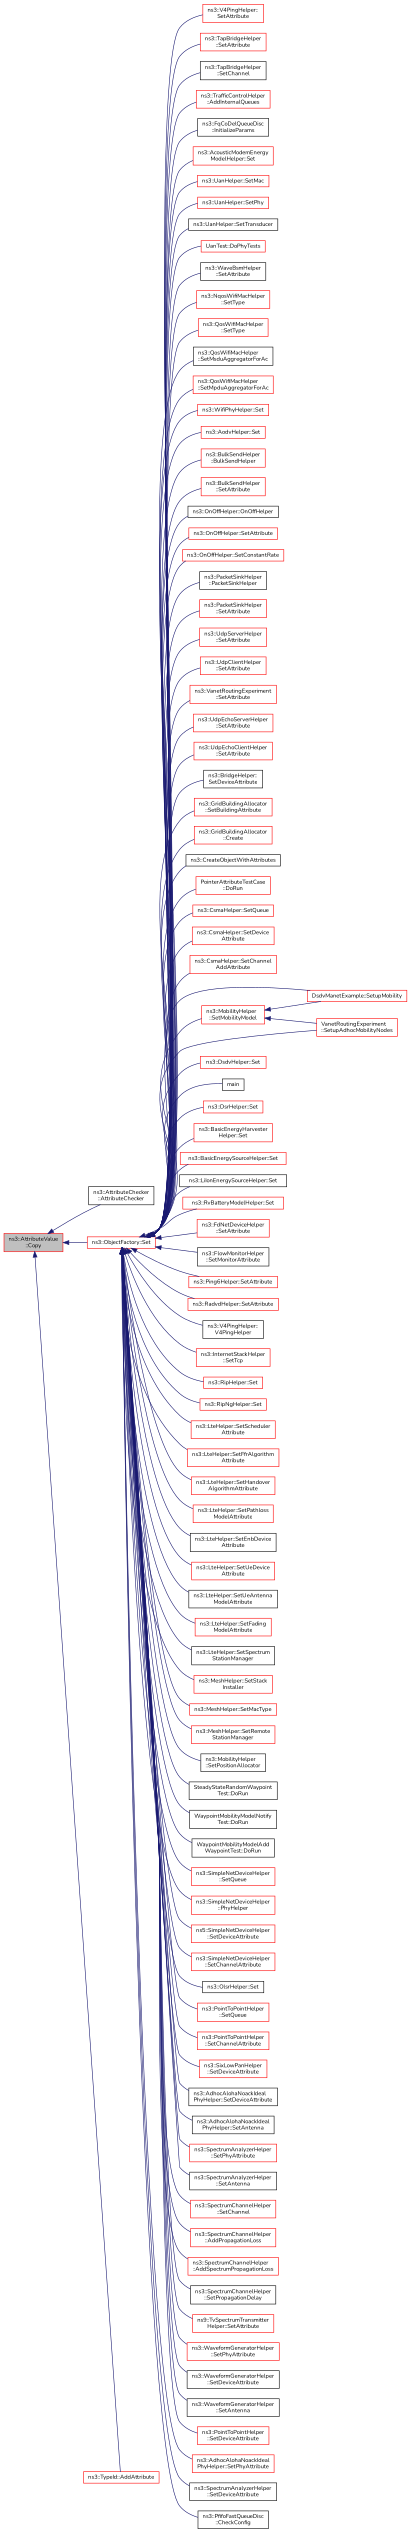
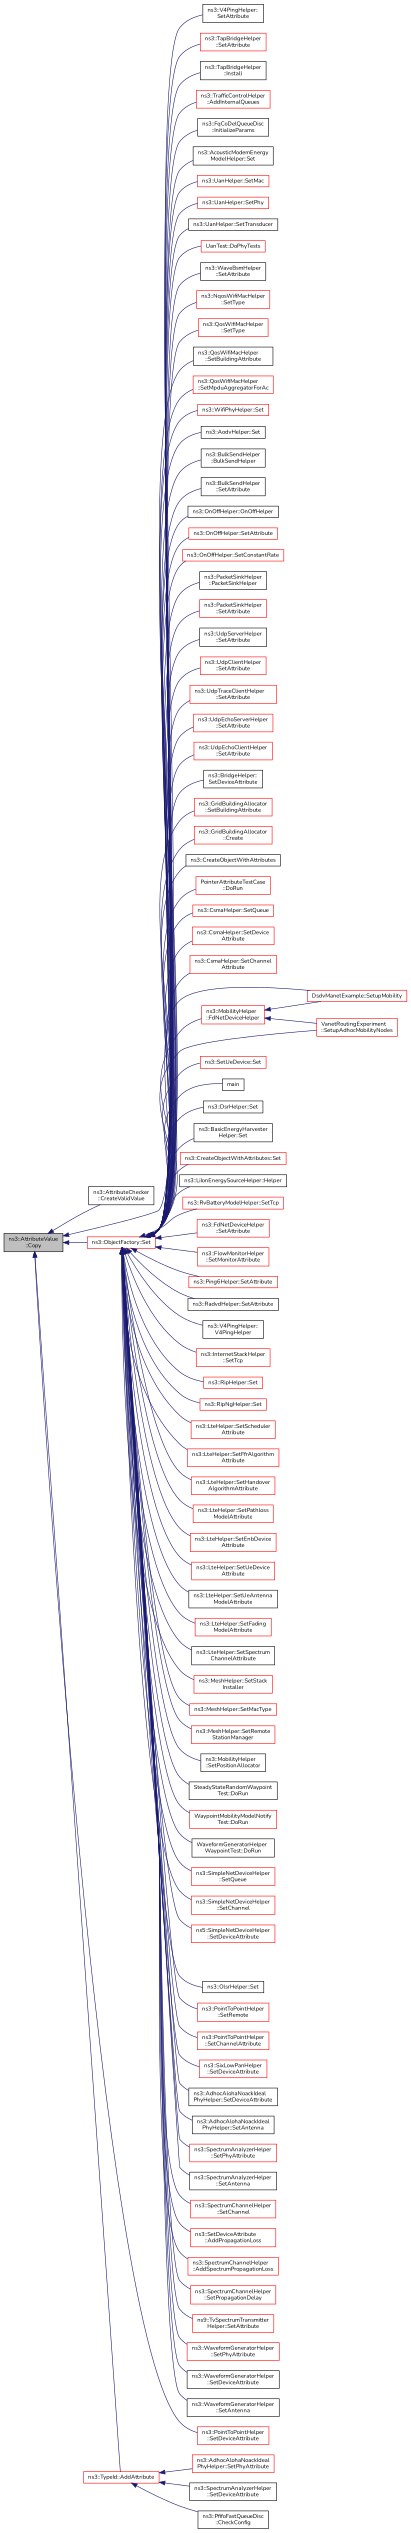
(233, 13) -> (233, 13)
(233, 71) -> (233, 71)
(233, 156) -> (233, 156)
(233, 356) -> (233, 356)
(233, 432) -> (233, 432)
(233, 458) -> (233, 458)
(233, 487) -> (233, 487)
(168, 618) -> (170, 652)
(233, 637) -> (233, 637)
(233, 694) -> (233, 694)
(233, 964) -> (233, 964)
(233, 1015) -> (233, 1015)
(233, 1062) -> (233, 1062)
(233, 1107) -> (233, 1107)
(233, 1133) -> (233, 1133)
(233, 1158) -> (233, 1158)
(233, 1181) -> (233, 1181)
(121, 1196) -> (121, 1196)
(233, 1203) -> (233, 1203)
(33, 1243) -> (33, 1243)
(233, 1257) -> (233, 1257)
(233, 1304) -> (233, 1304)
(233, 1542) -> (233, 1542)
(233, 1656) -> (233, 1656)
(233, 1819) -> (233, 1819)
(159, 1848) -> (83, 1885)
(233, 1848) -> (233, 1848)
(136, 1861) -> (179, 2470)
(136, 1874) -> (177, 2485)
(135, 1892) -> (166, 2501)
(233, 1905) -> (233, 1905)
(233, 1962) -> none
(233, 2012) -> (233, 2012)
(233, 2238) -> (233, 2238)
(233, 2295) -> (233, 2295)
